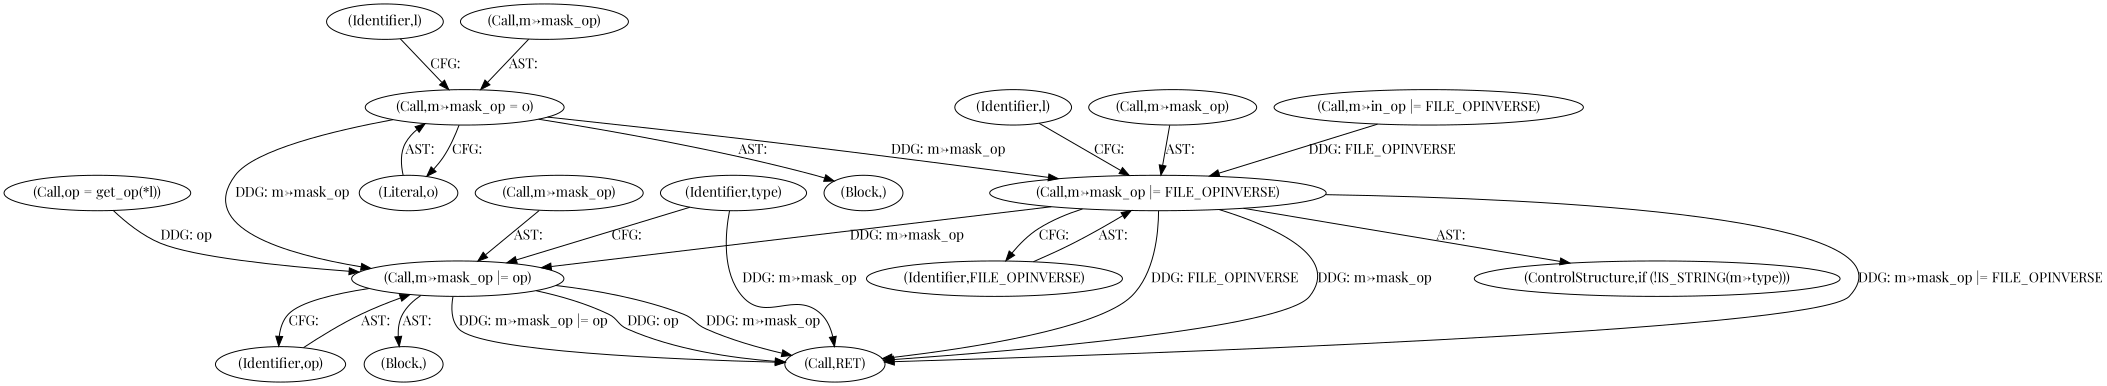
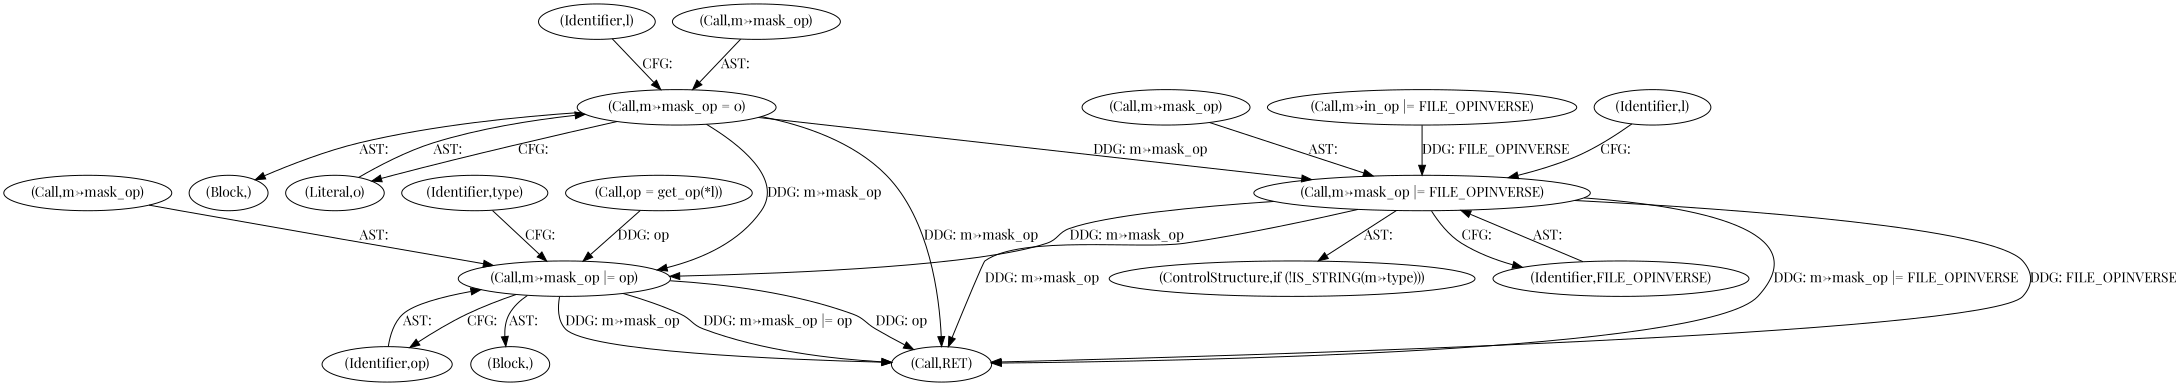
(750, 303) -> (897, 188)
